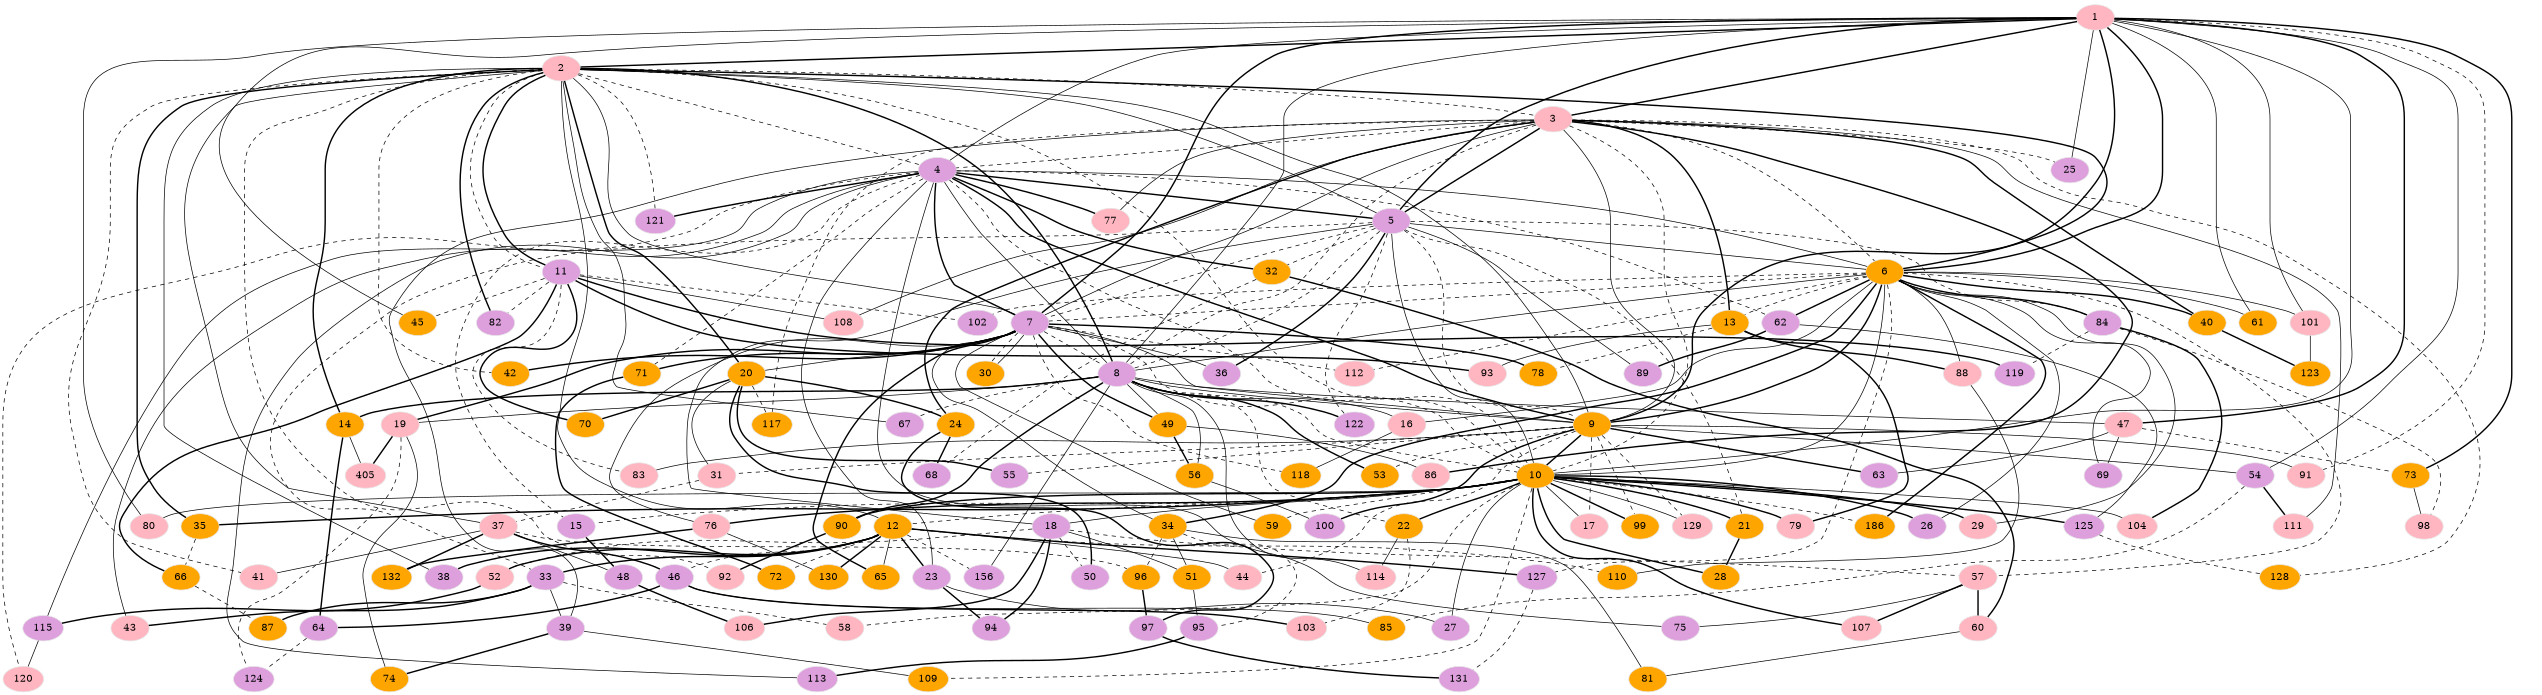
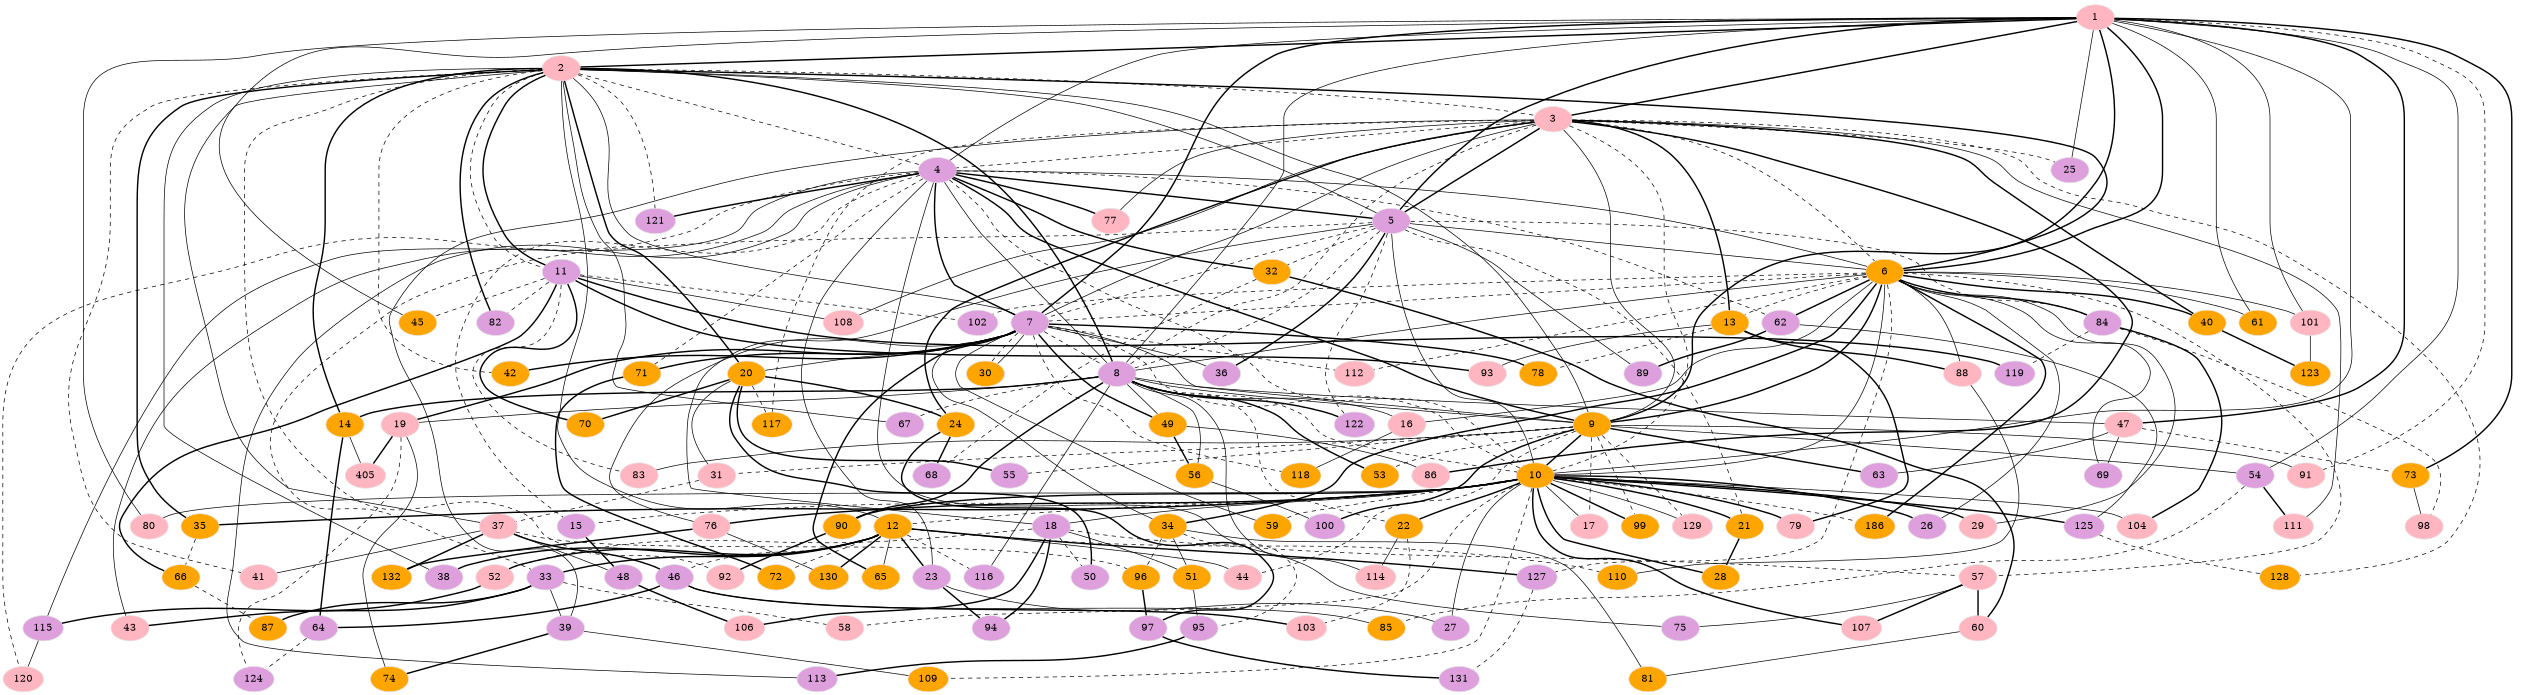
(1122, 199) -> none
(1455, 377) -> none
(984, 577) -> (984, 577)
